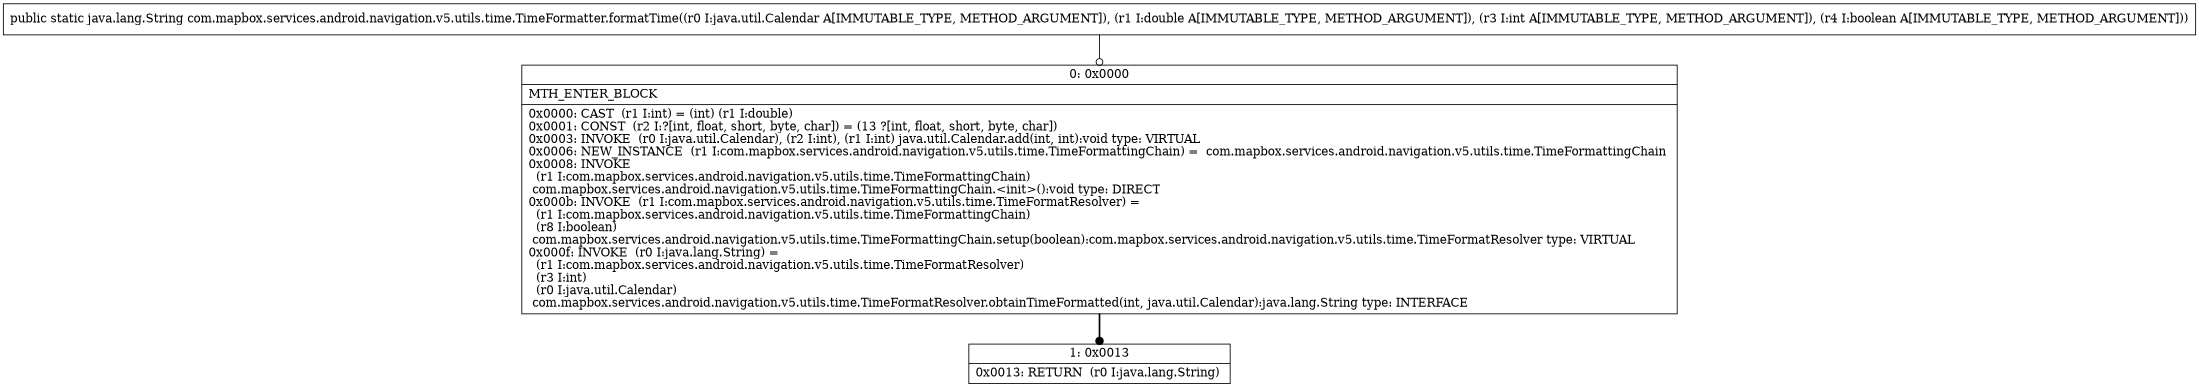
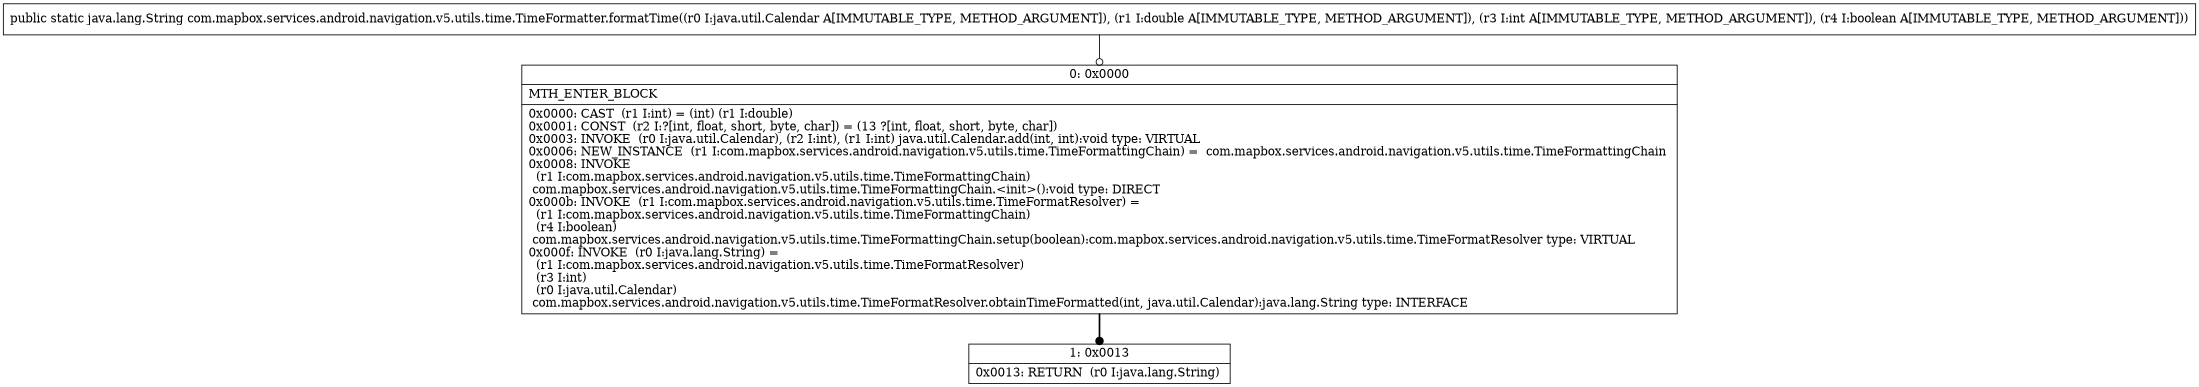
(573, 228) -> (573, 228)
